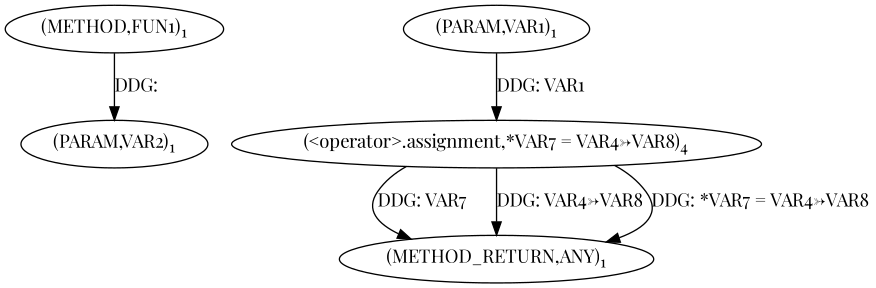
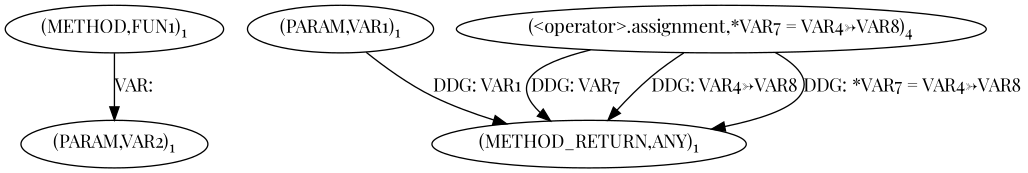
(497, 80) -> (426, 93)
(139, 87) -> (137, 87)
